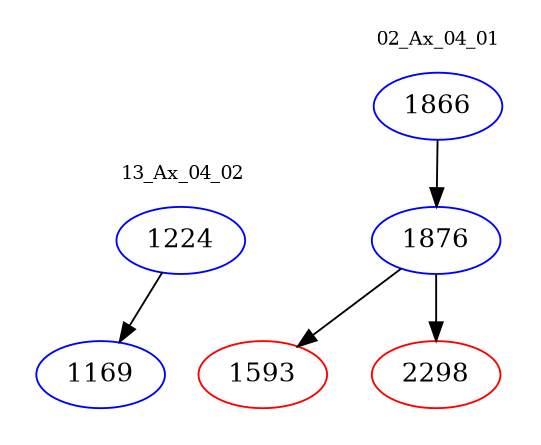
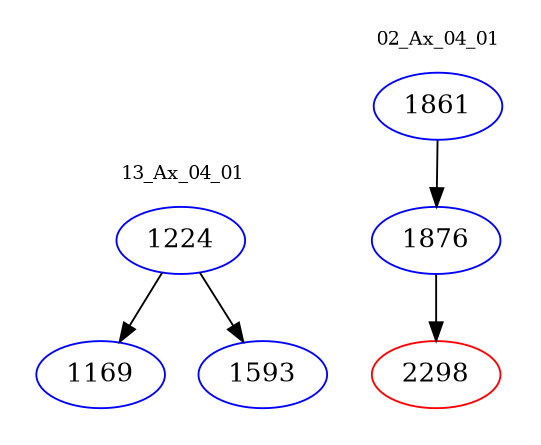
(438, 106) -> (438, 106)
(183, 174) -> (183, 174)
(370, 292) -> (216, 299)
(263, 375) -> (263, 375)
